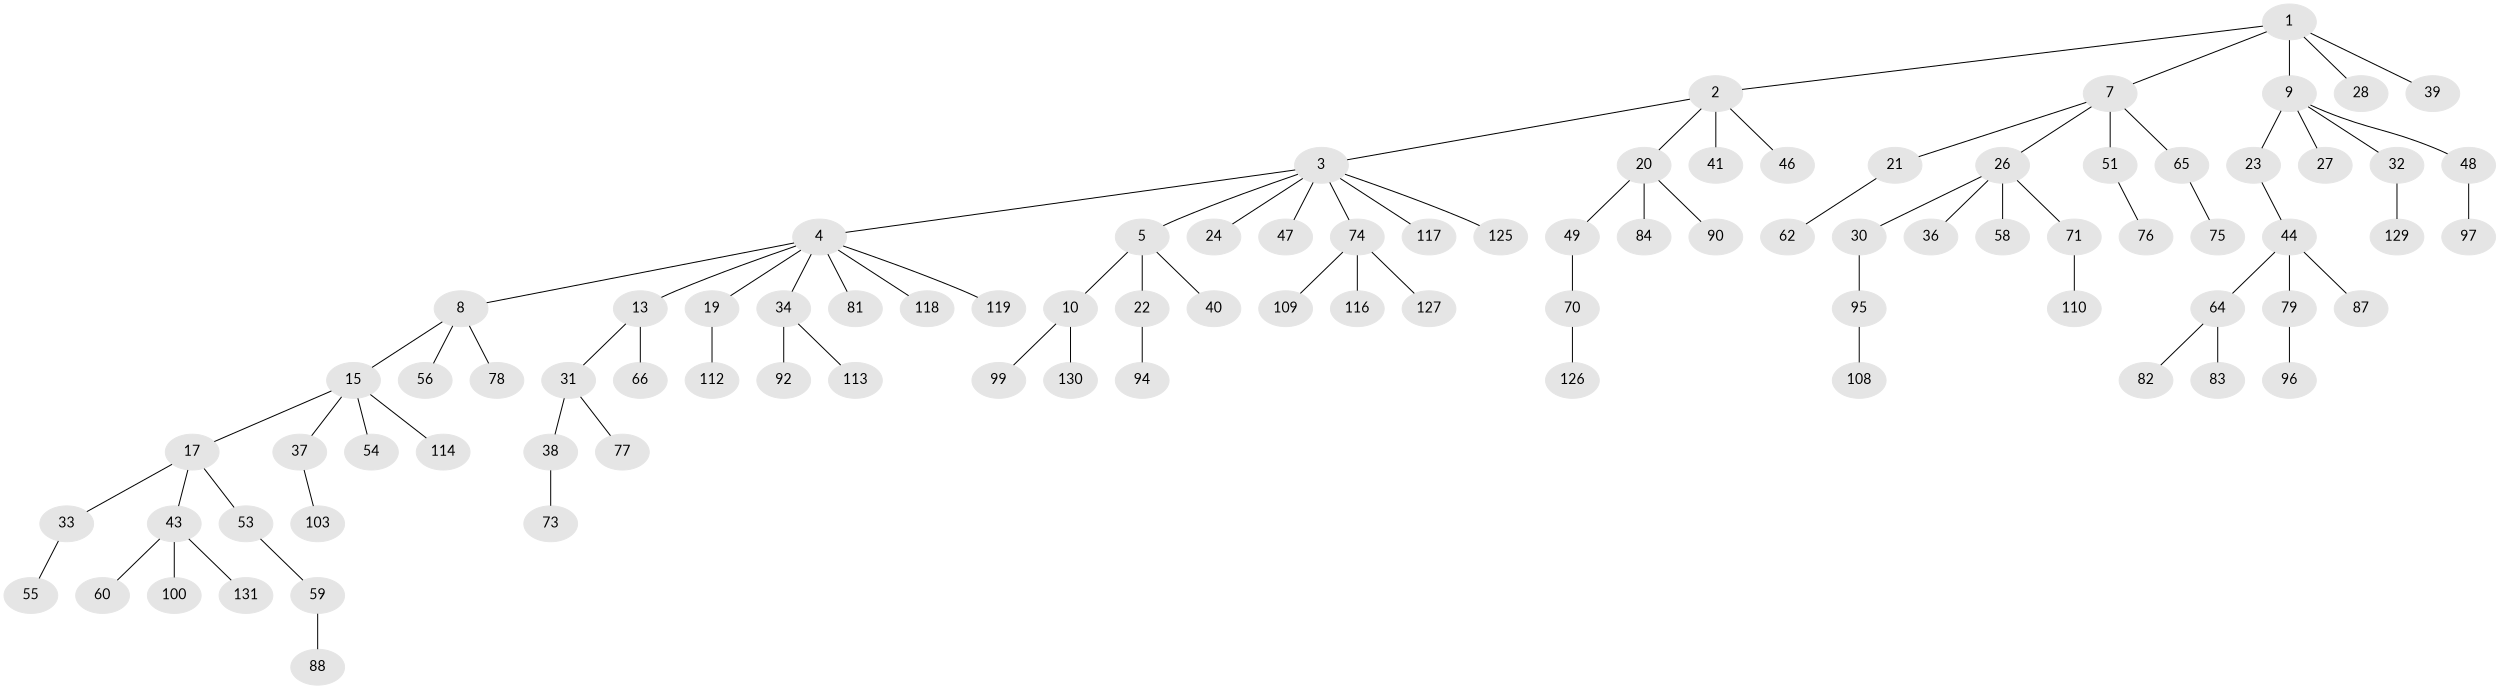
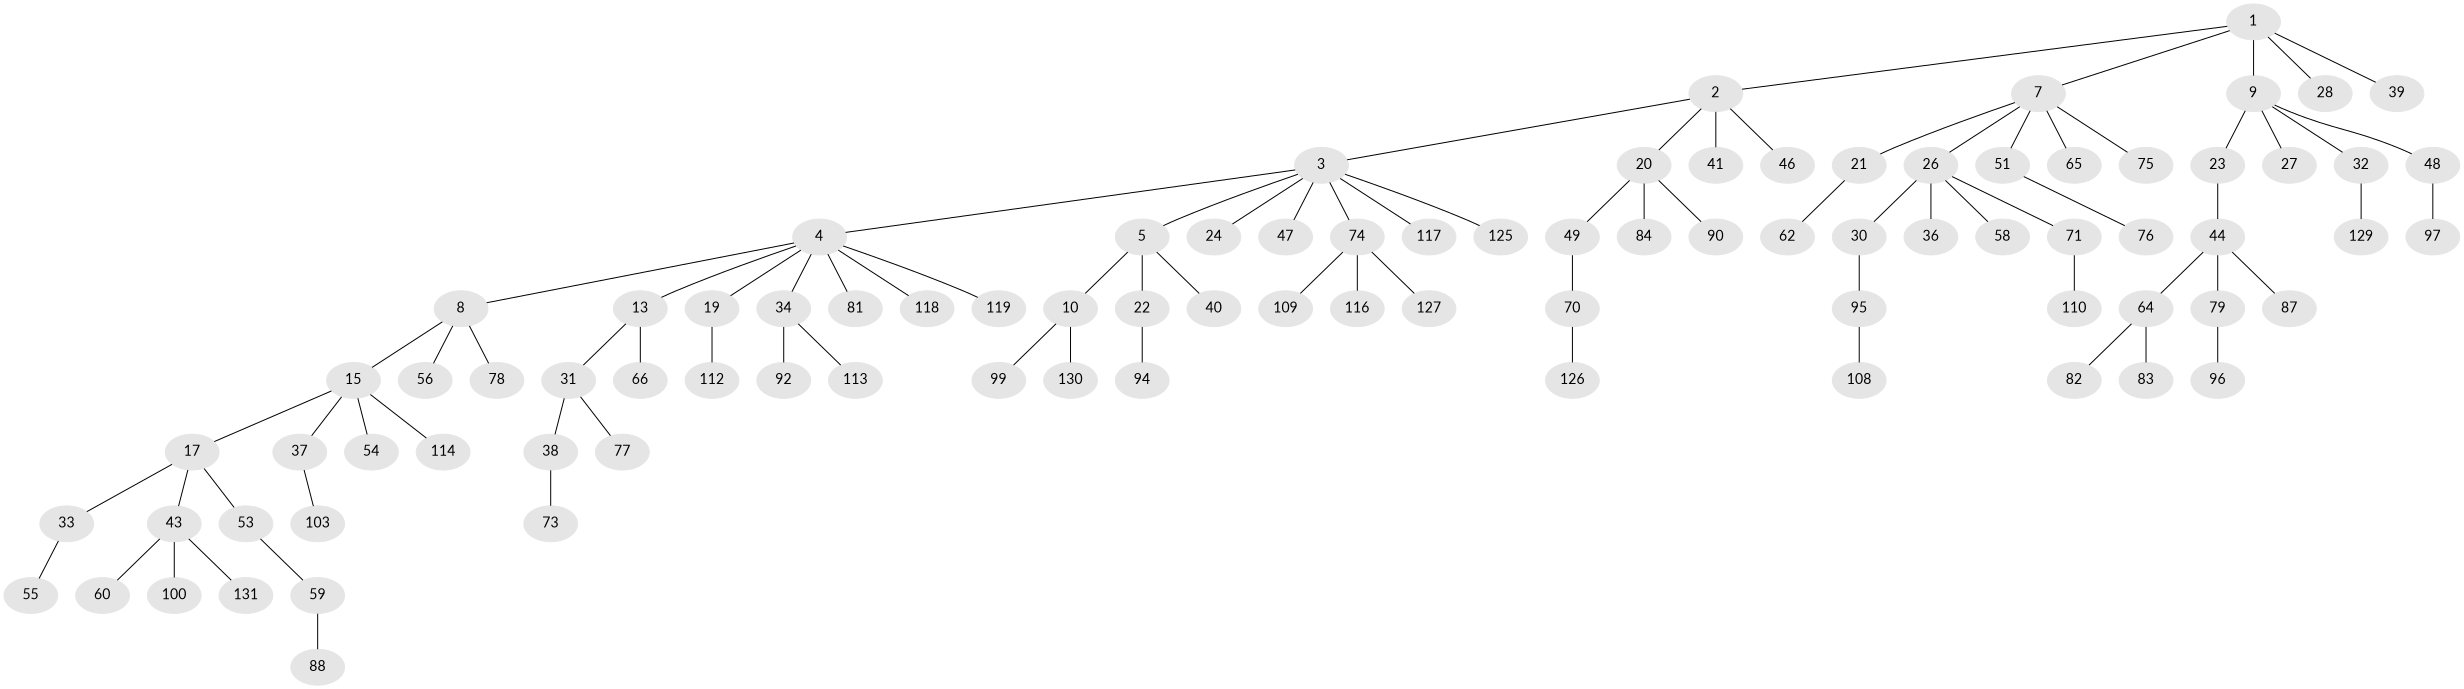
(2200, 201) -> (2092, 130)
